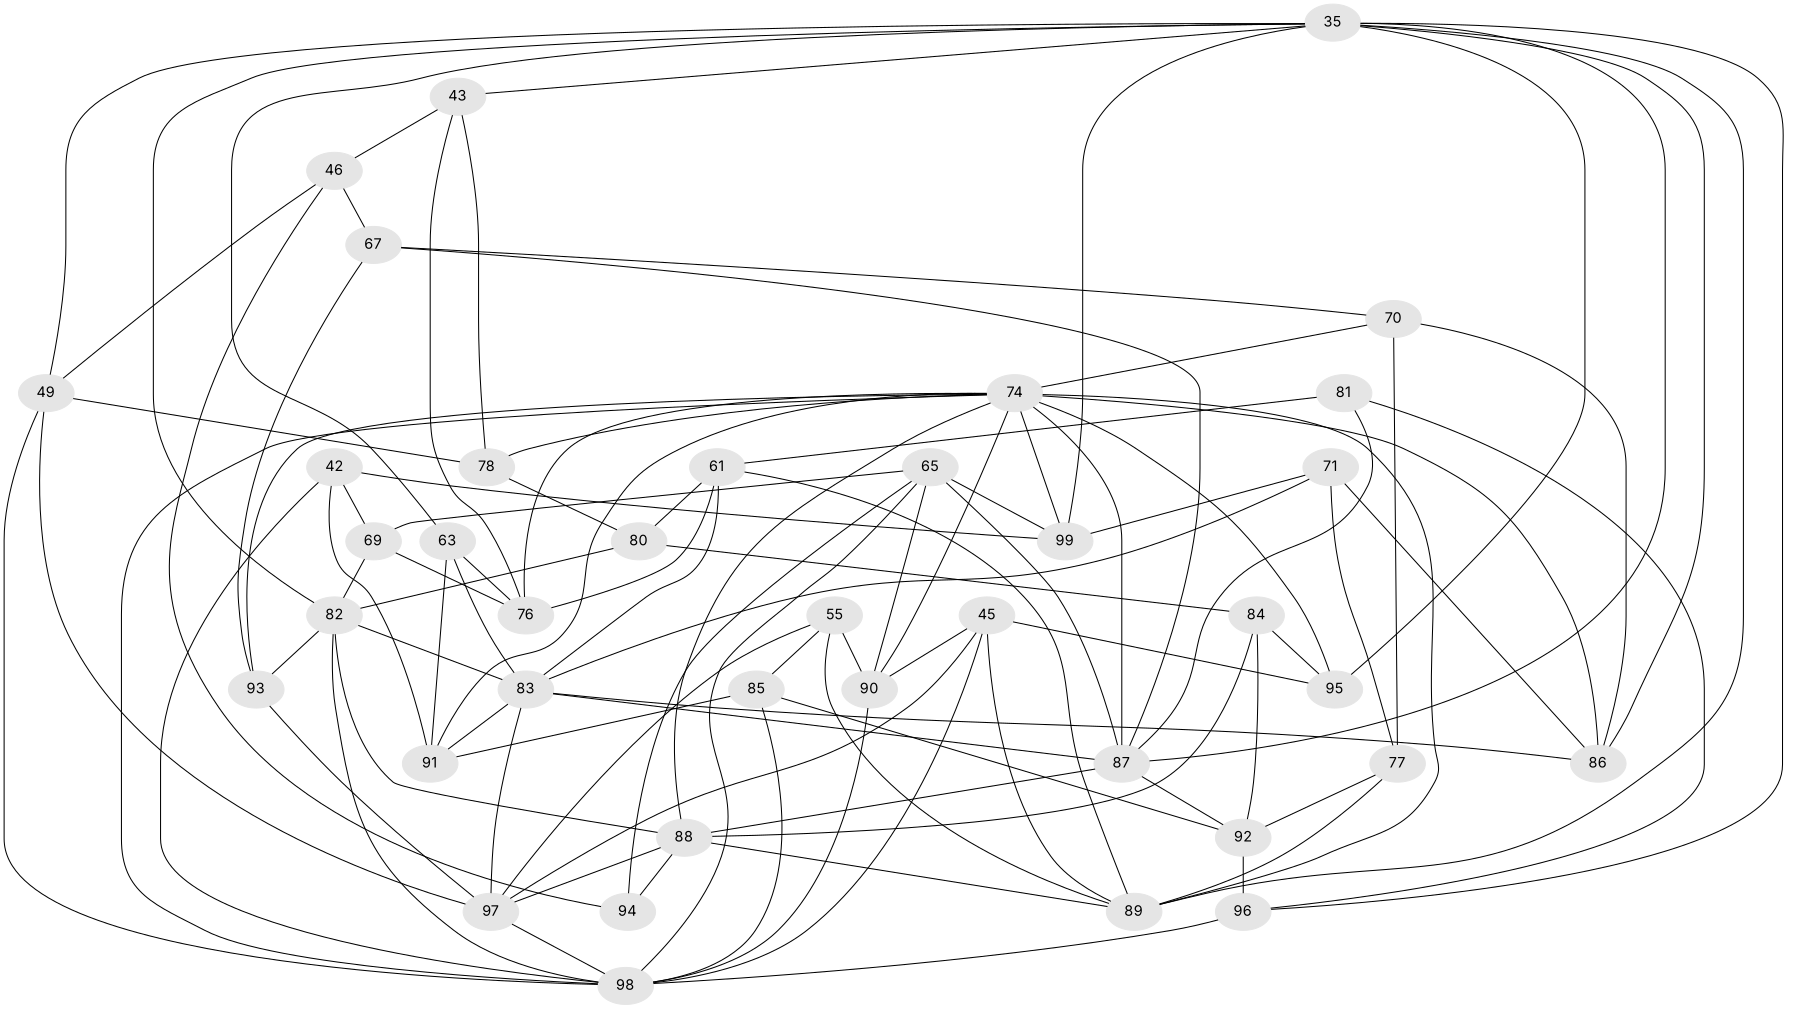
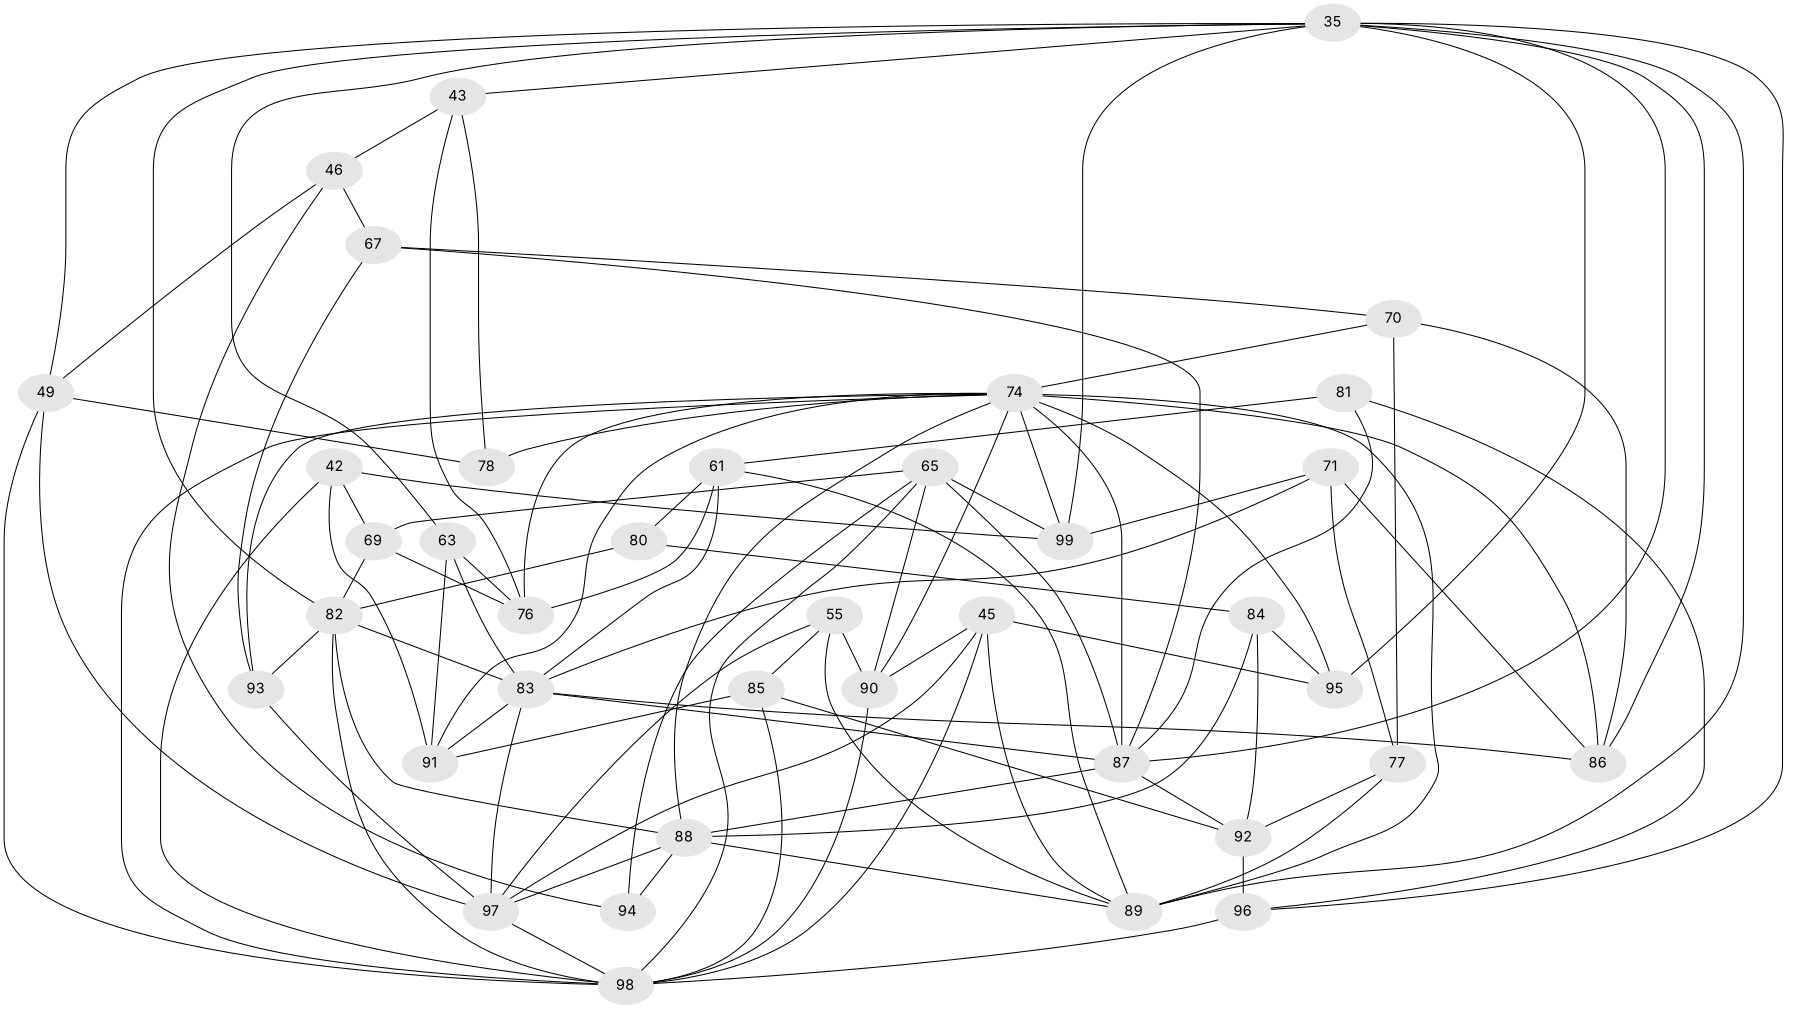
(576, 511) -> none
